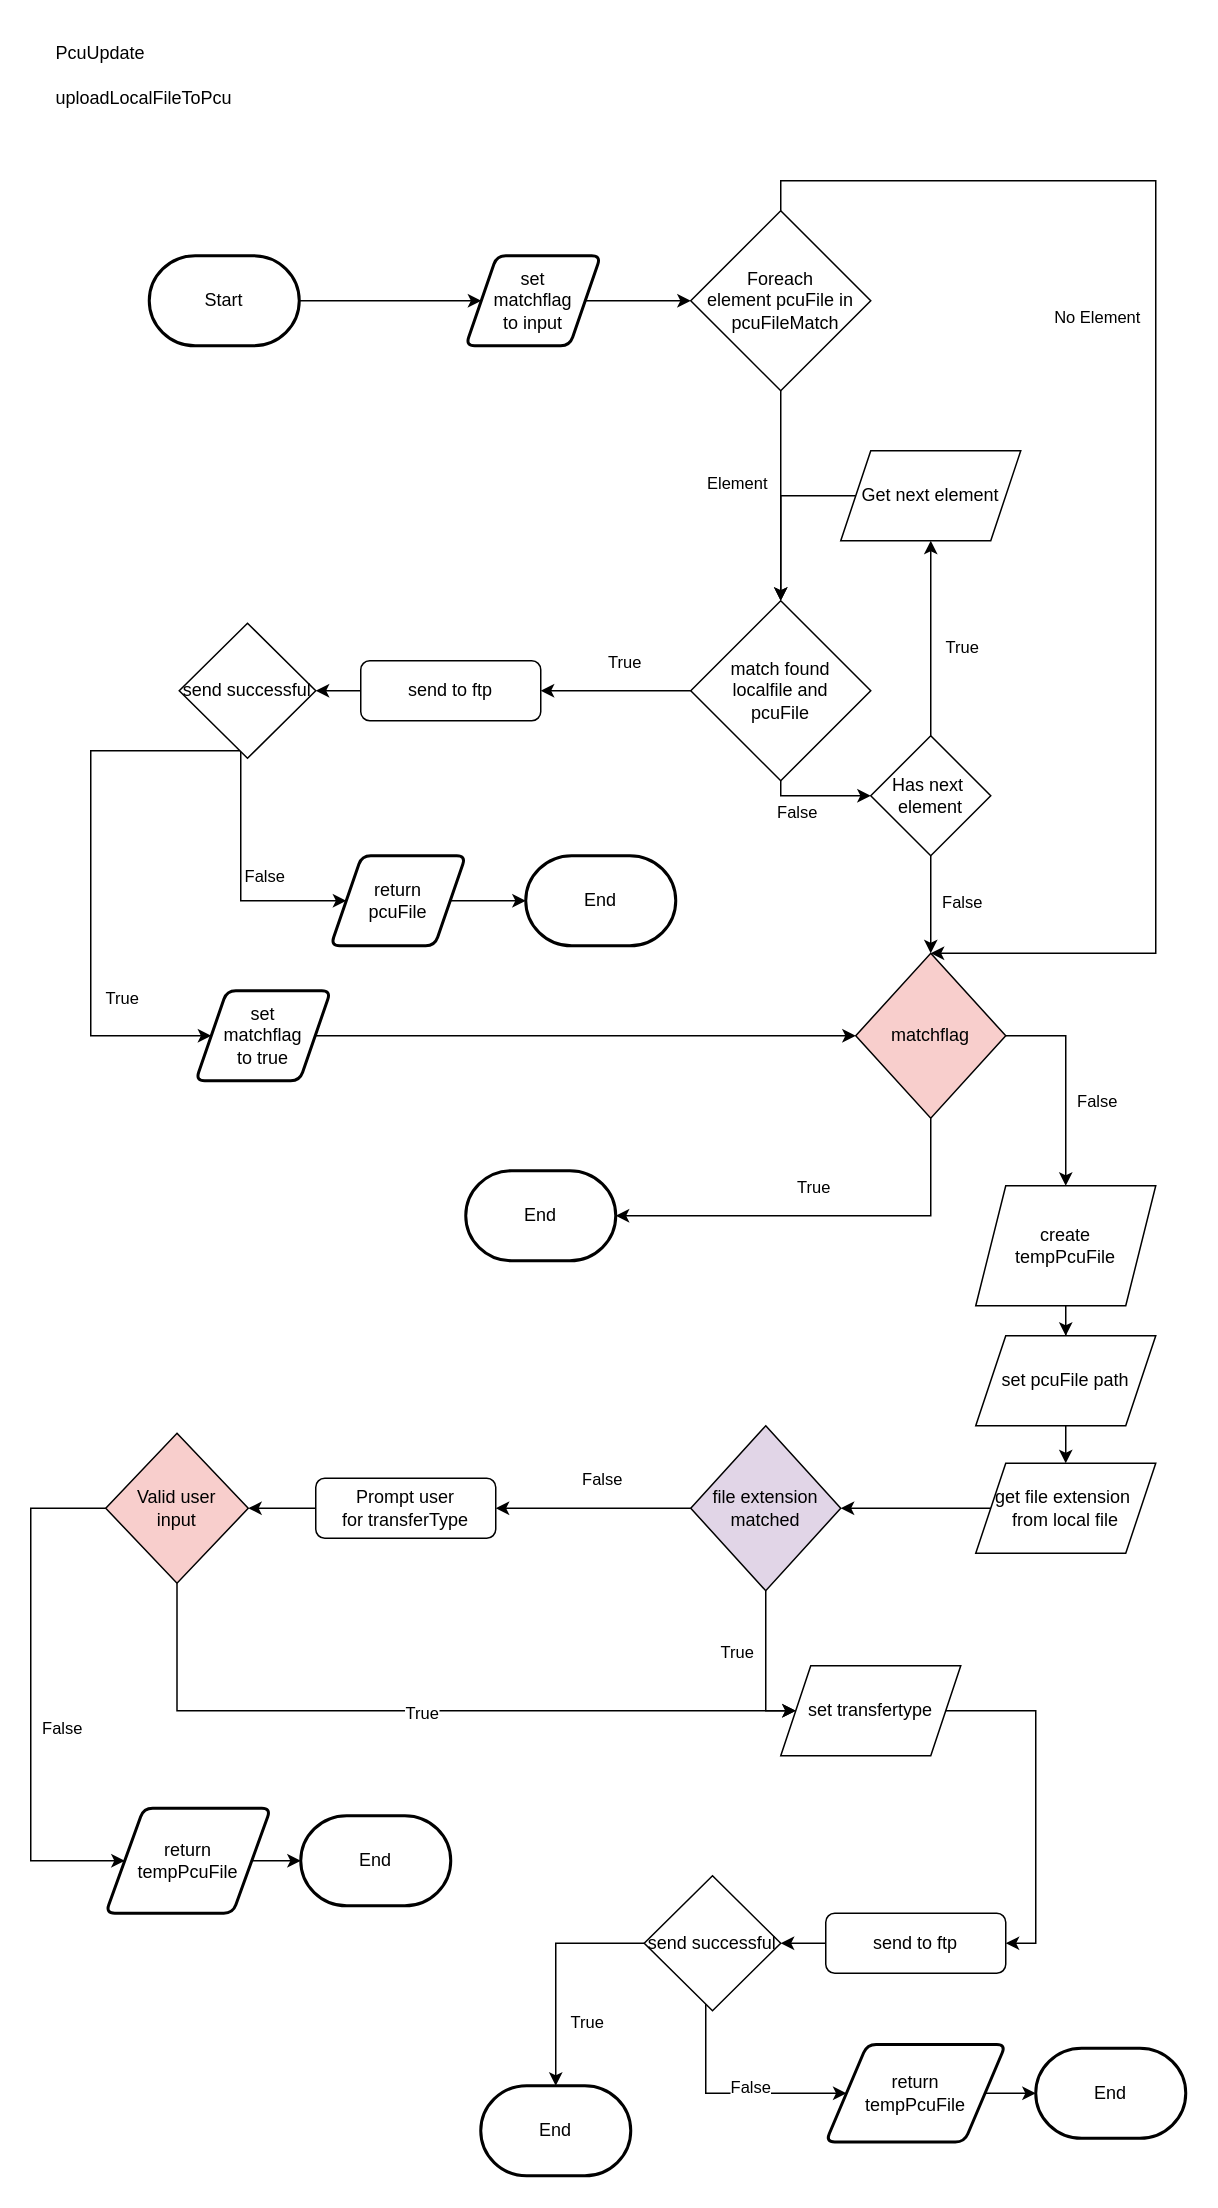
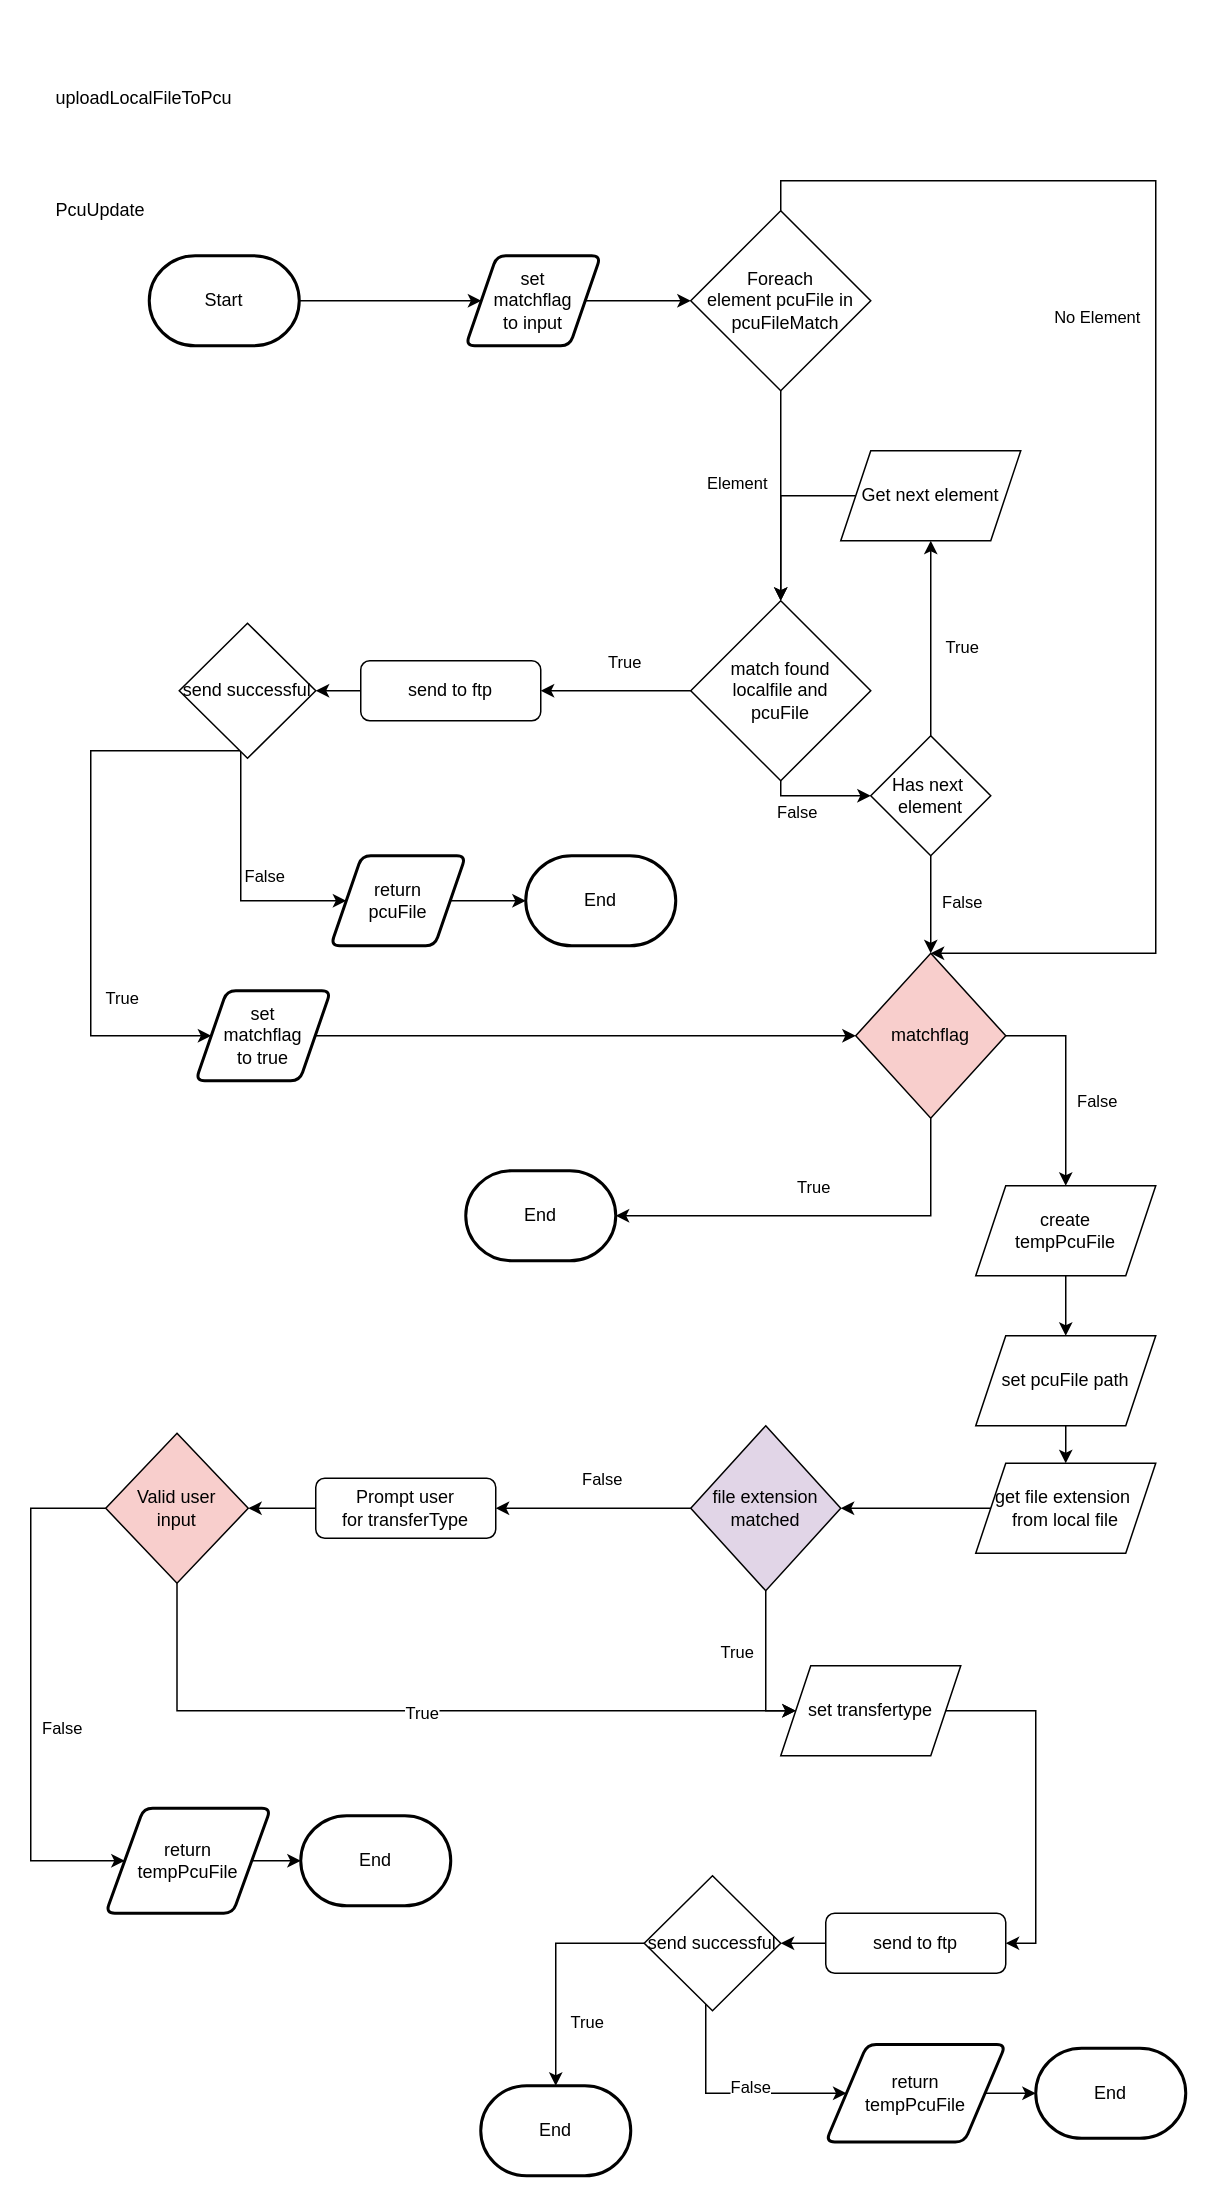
(106, 53) -> (106, 211)
(1066, 1246) -> (1066, 1231)
